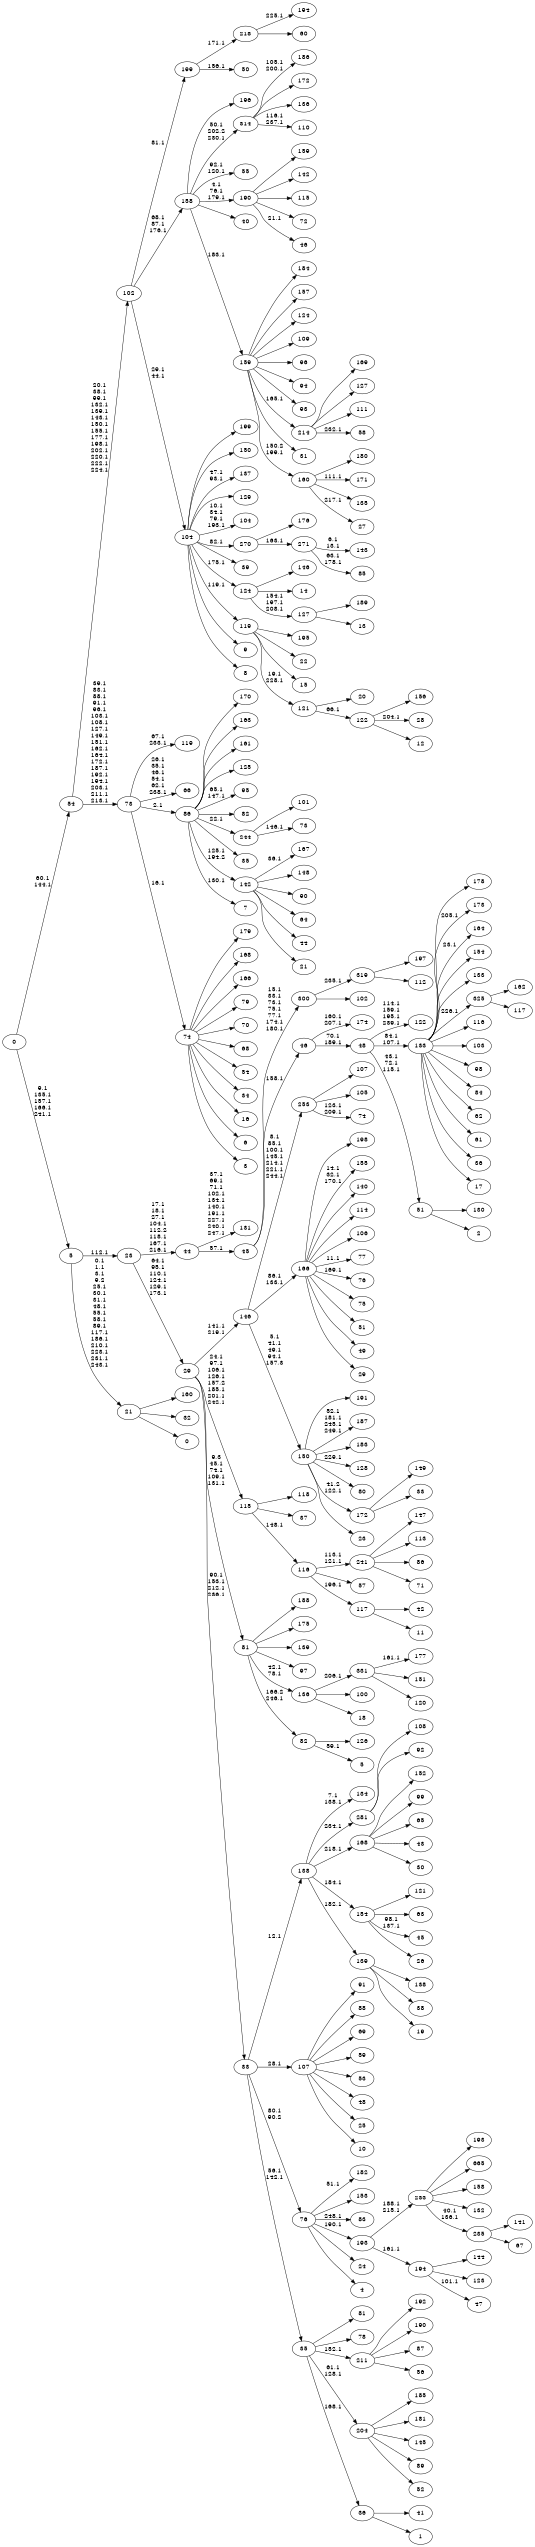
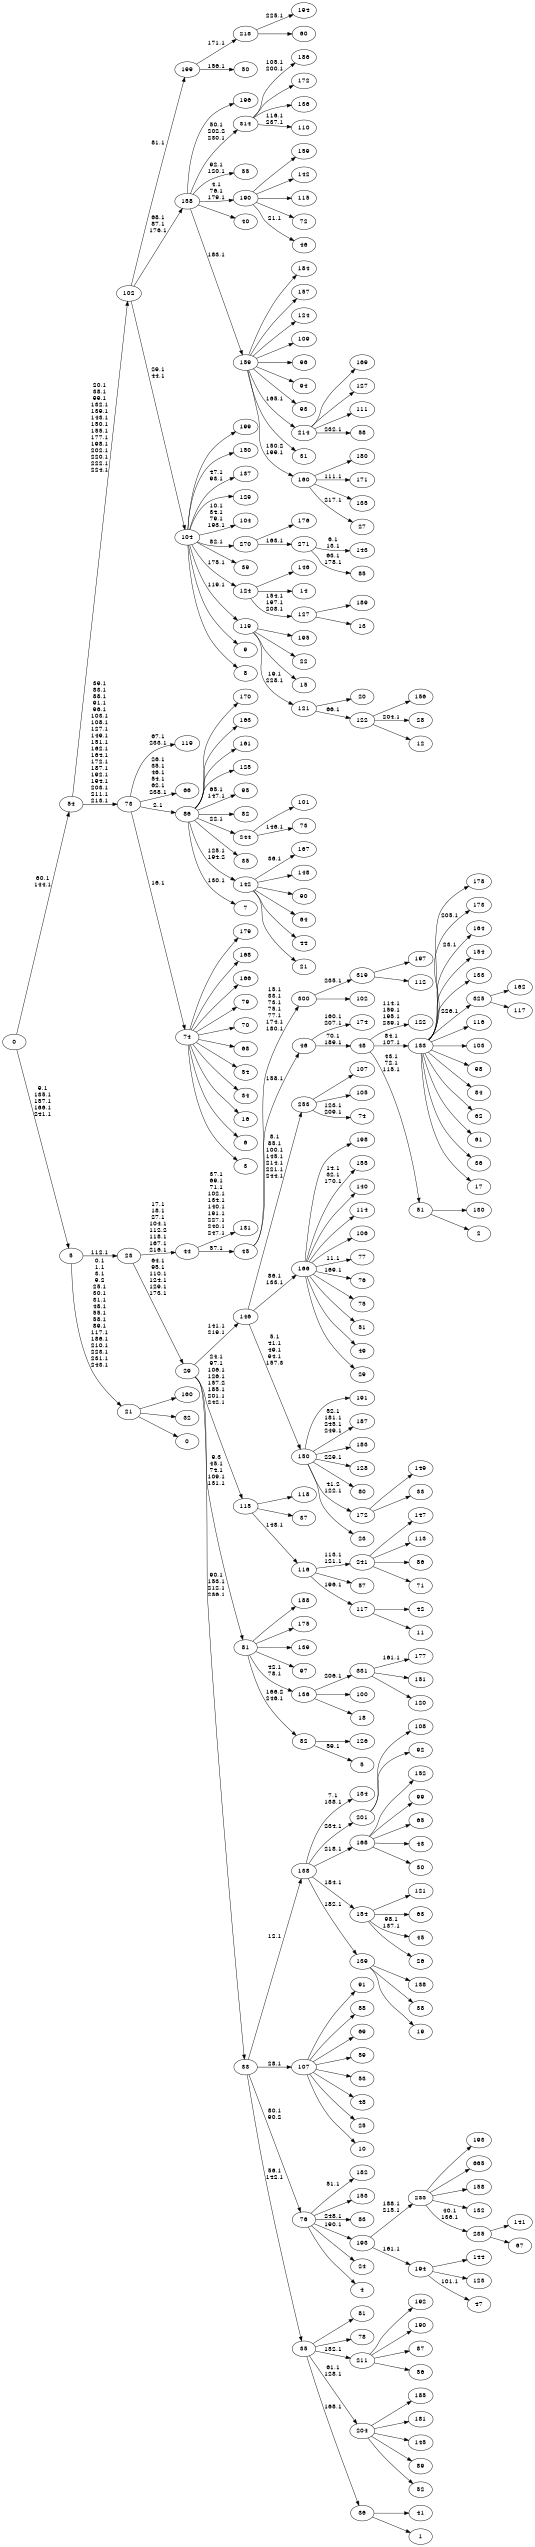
(362, 1818) -> (362, 1818)
